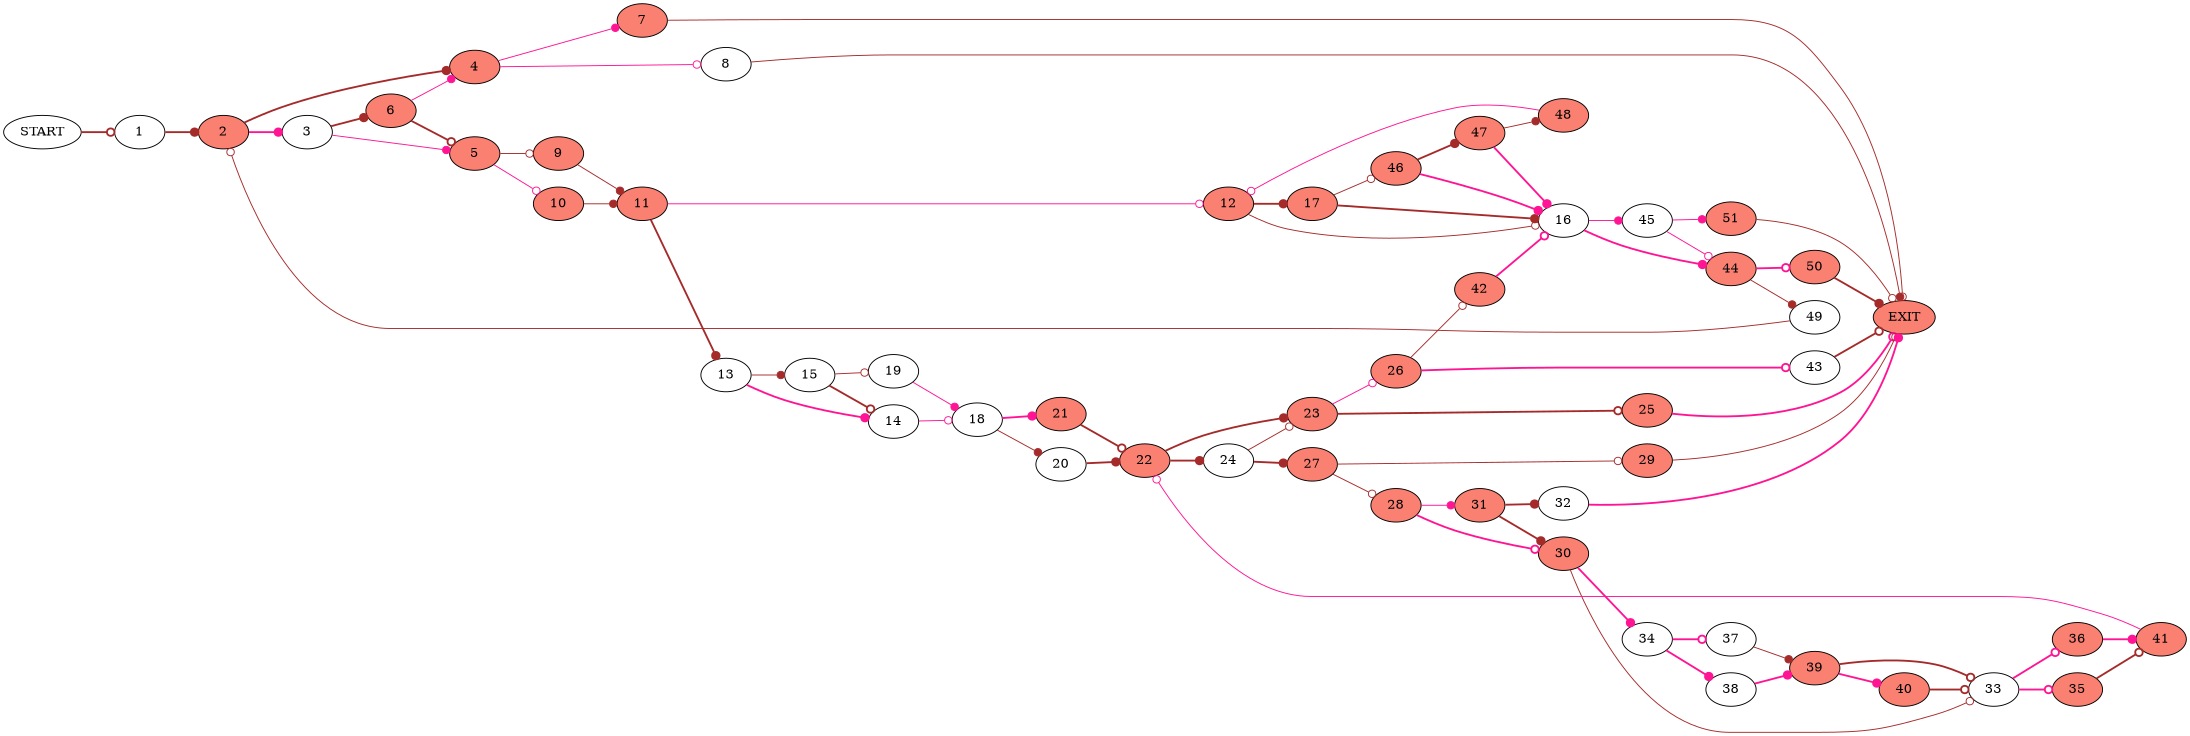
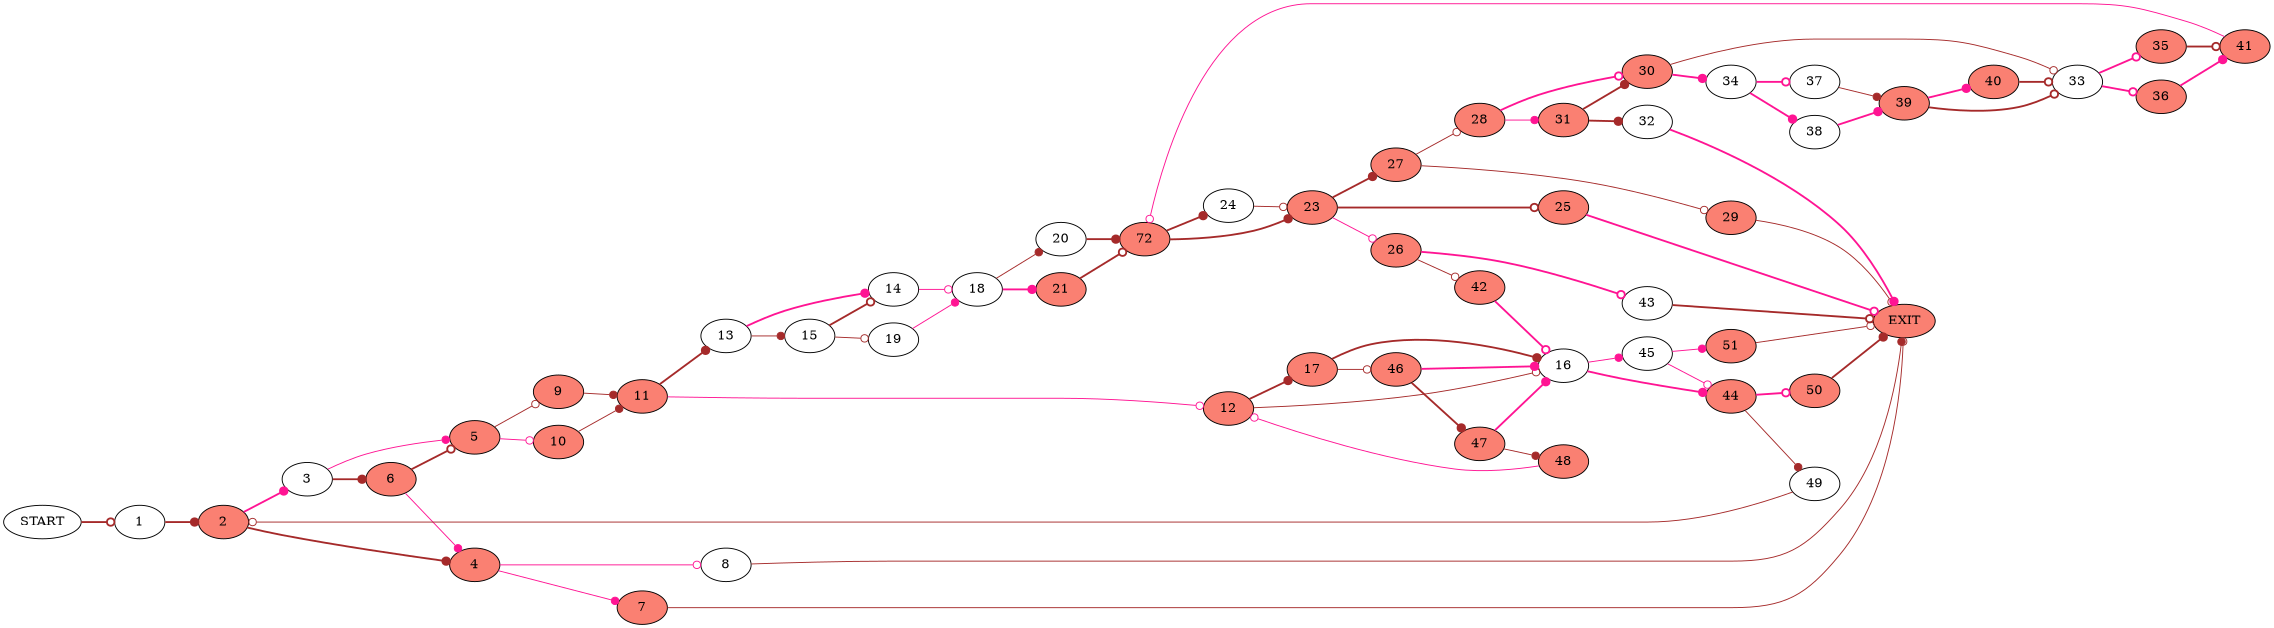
(1145, 461) -> (1145, 239)
(1267, 462) -> (1351, 188)
